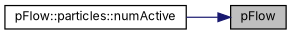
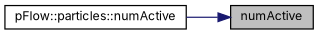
(258, 17) -> (272, 17)
